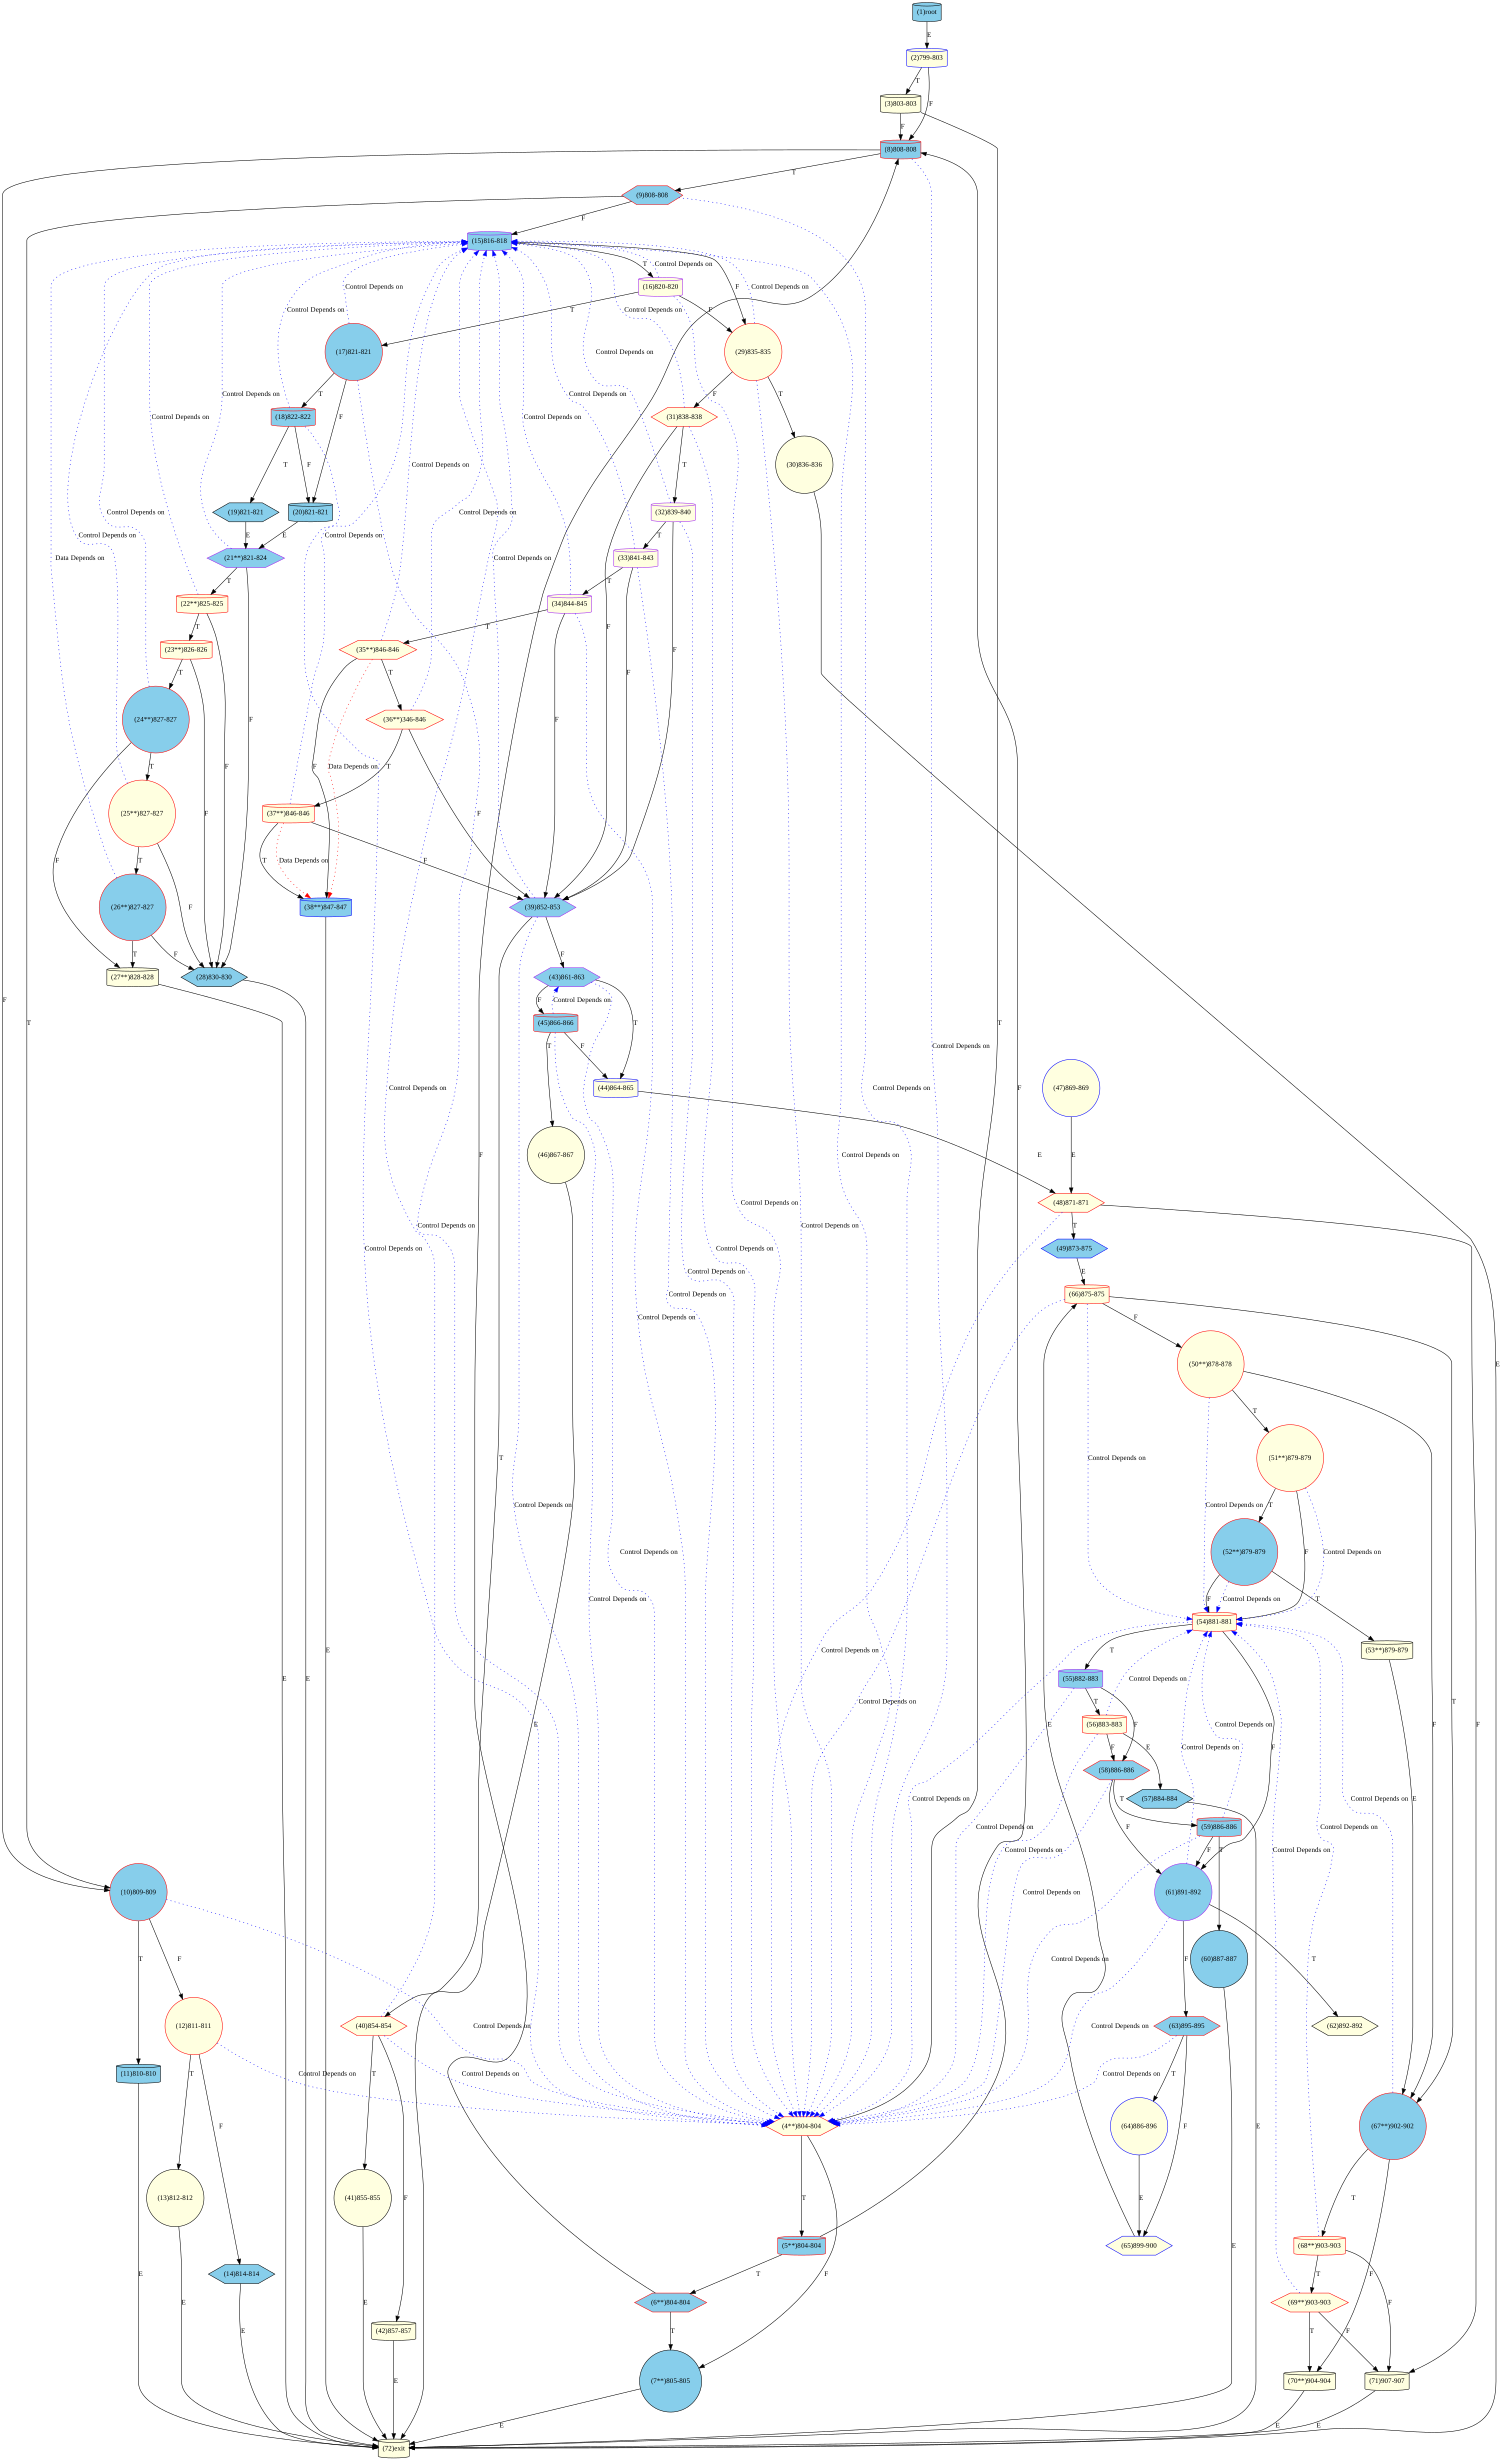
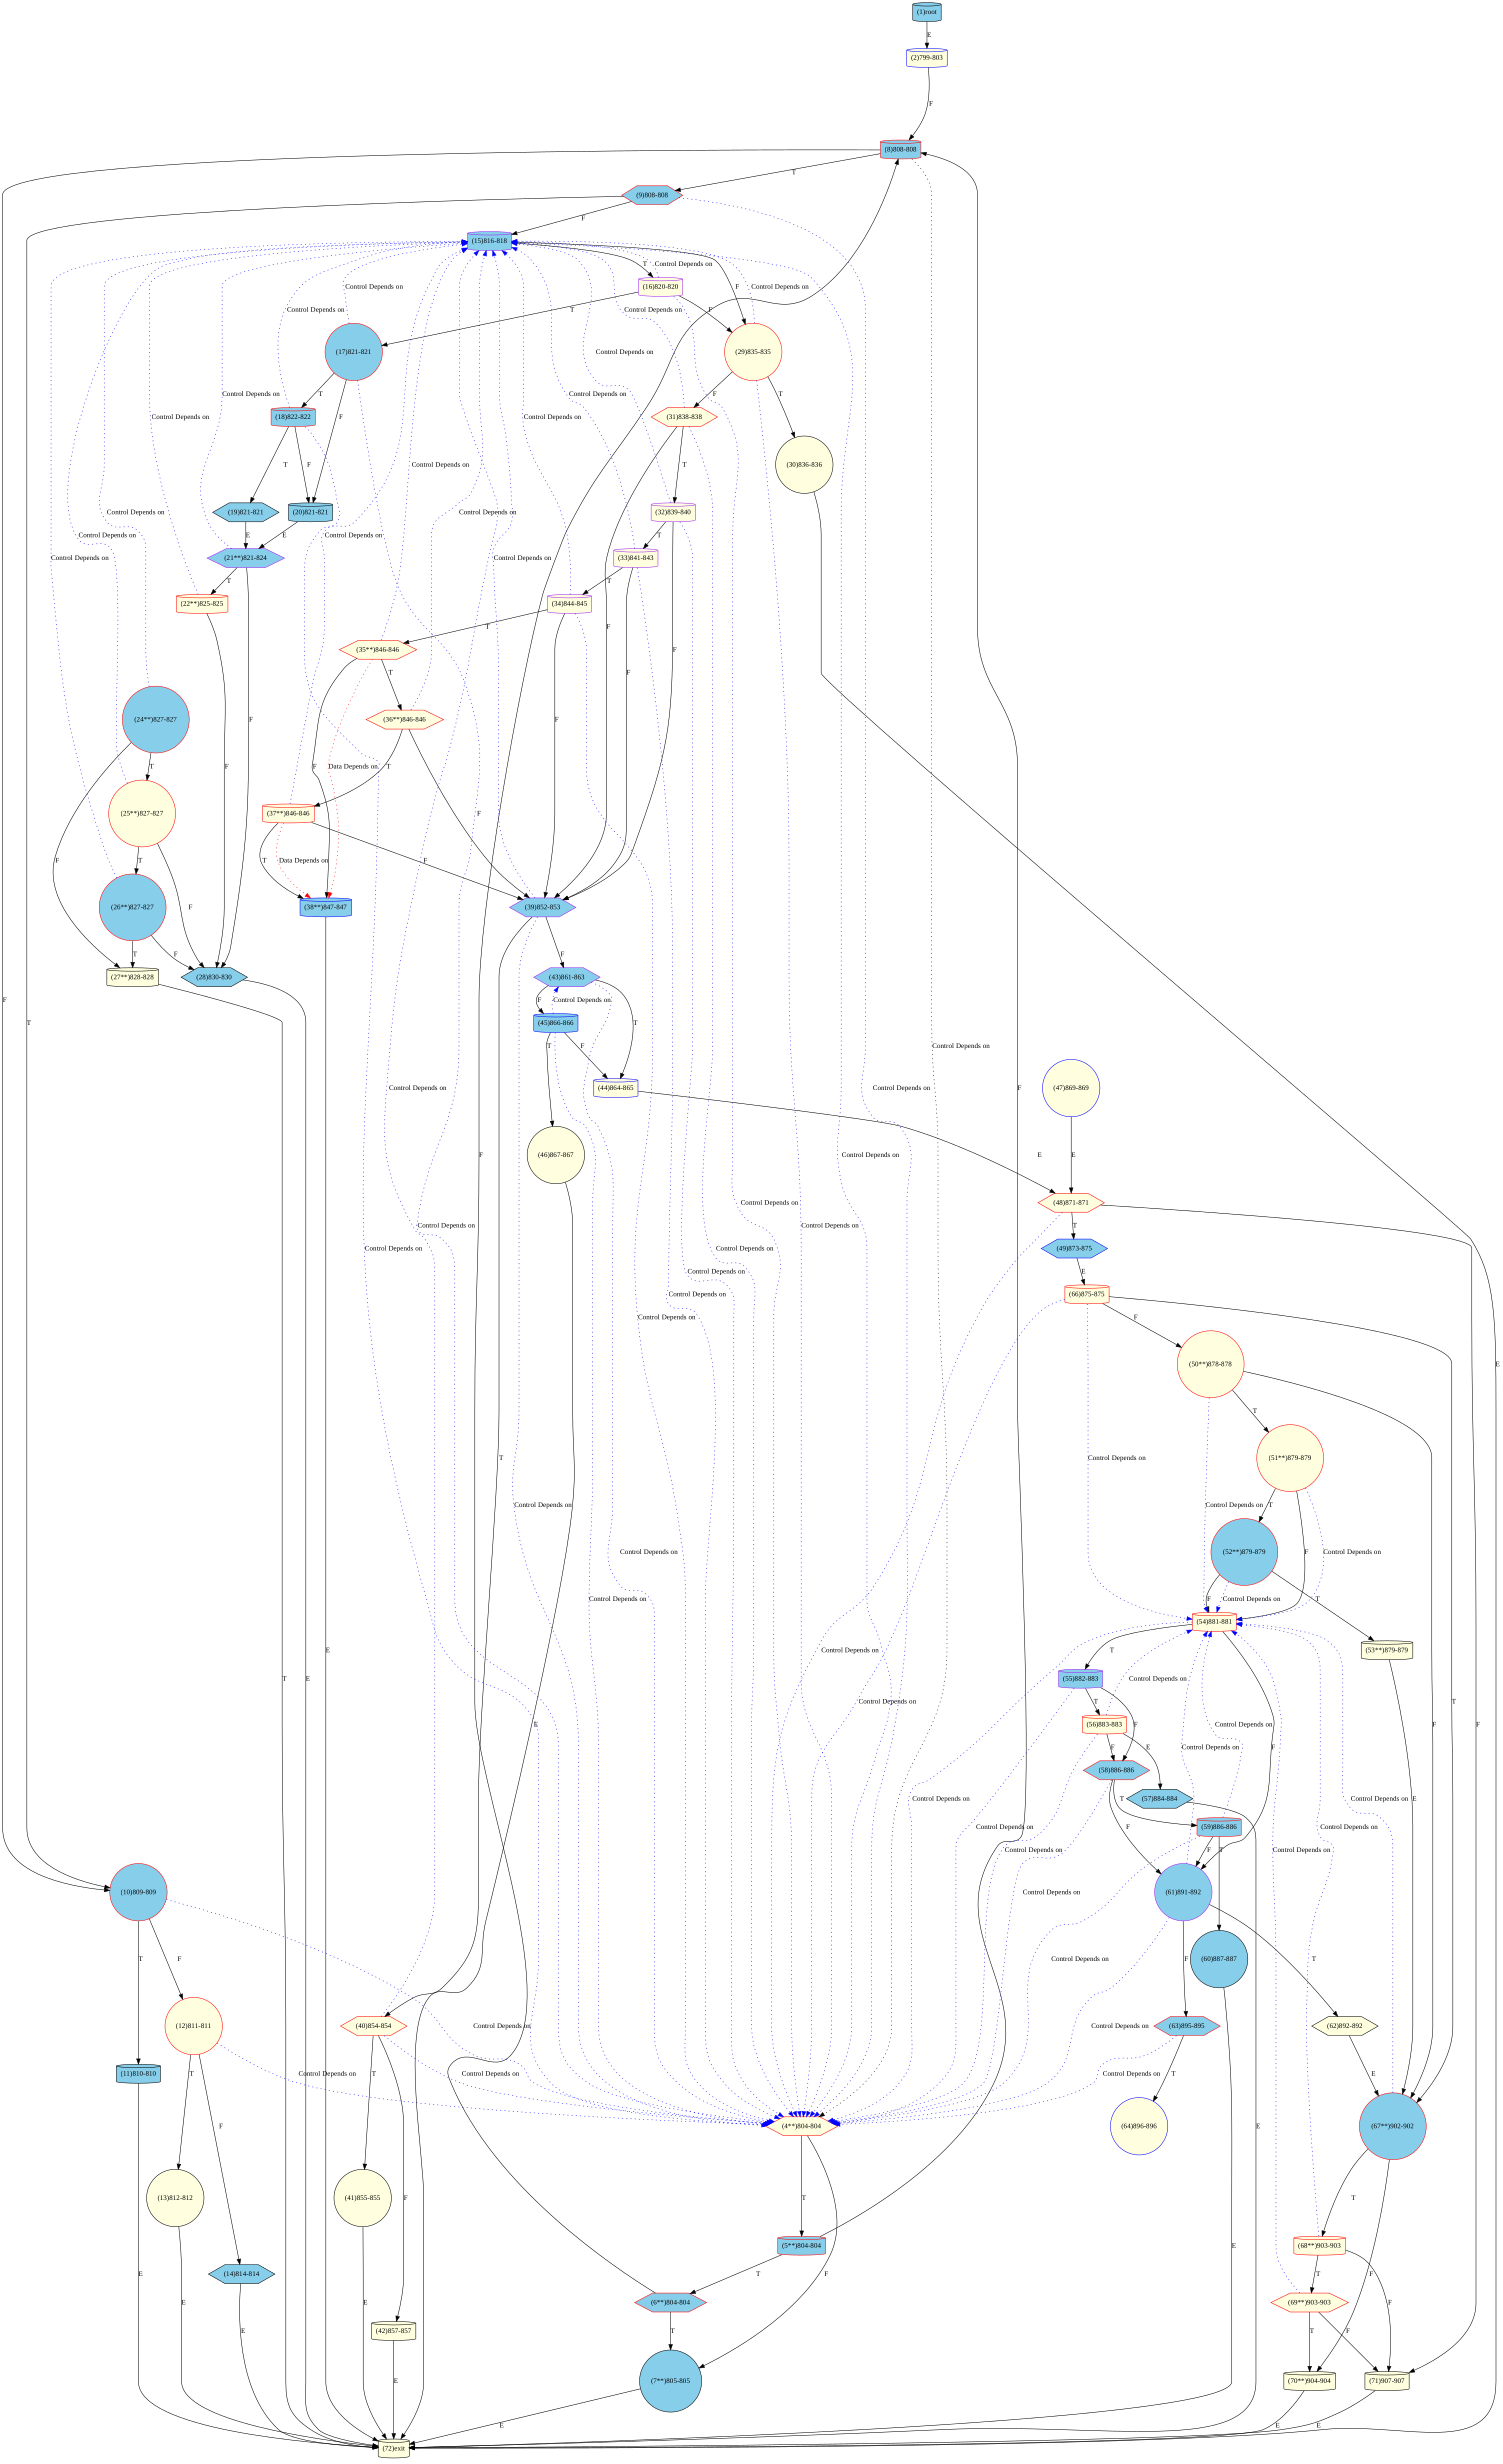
(901, 104) -> none
(80, 558) -> (80, 558)
(186, 650) -> none
(405, 720) -> (405, 720)
(556, 1023) -> (556, 1023)
(938, 1152) -> (938, 1152)
(285, 1679) -> (285, 1679)
none -> (1363, 2063)
(1139, 2126) -> (1139, 2126)
(1139, 2246) -> none
